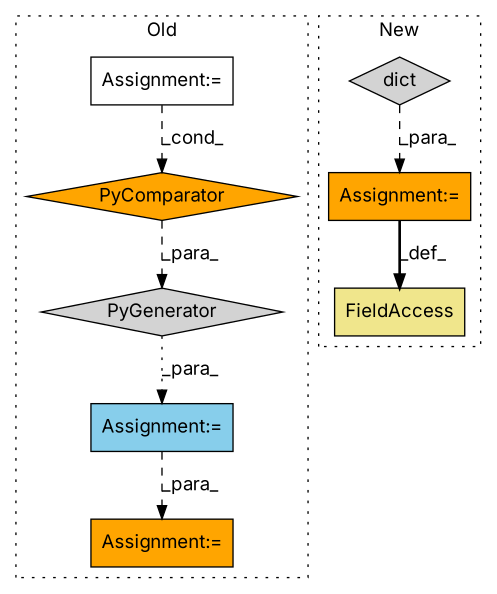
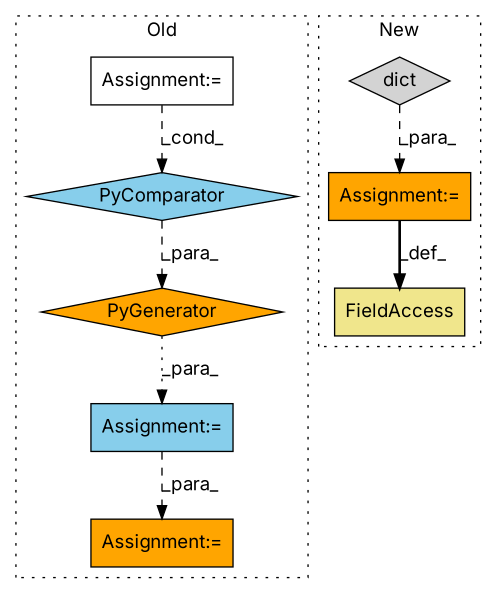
(162, 197) -> (162, 197)
(162, 312) -> (162, 312)
